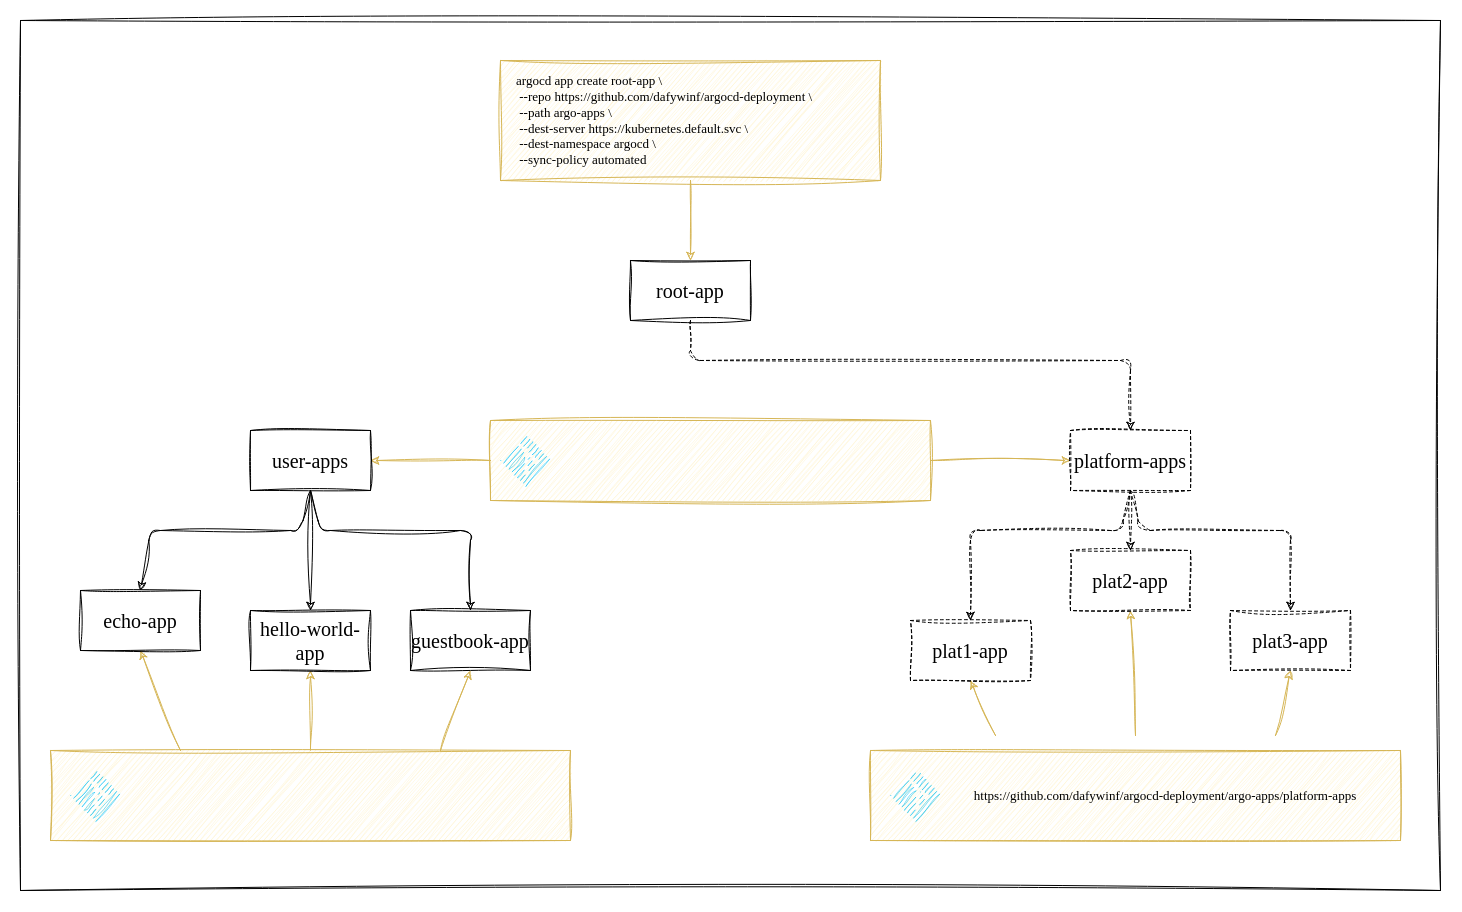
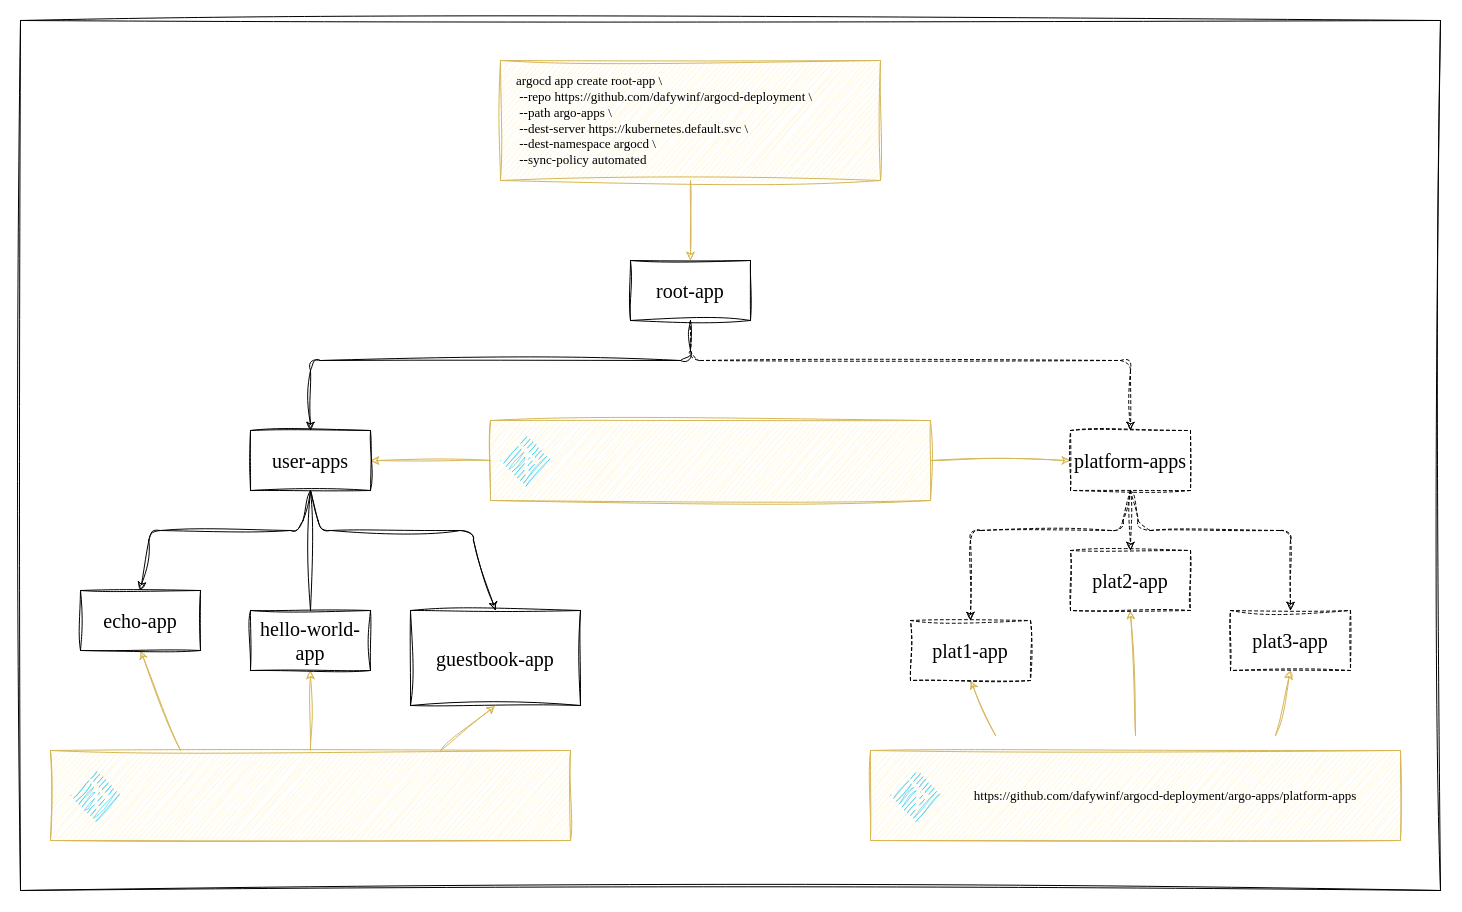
none -> (473, 361)
(311, 602) -> (311, 604)
(471, 641) -> (496, 658)
